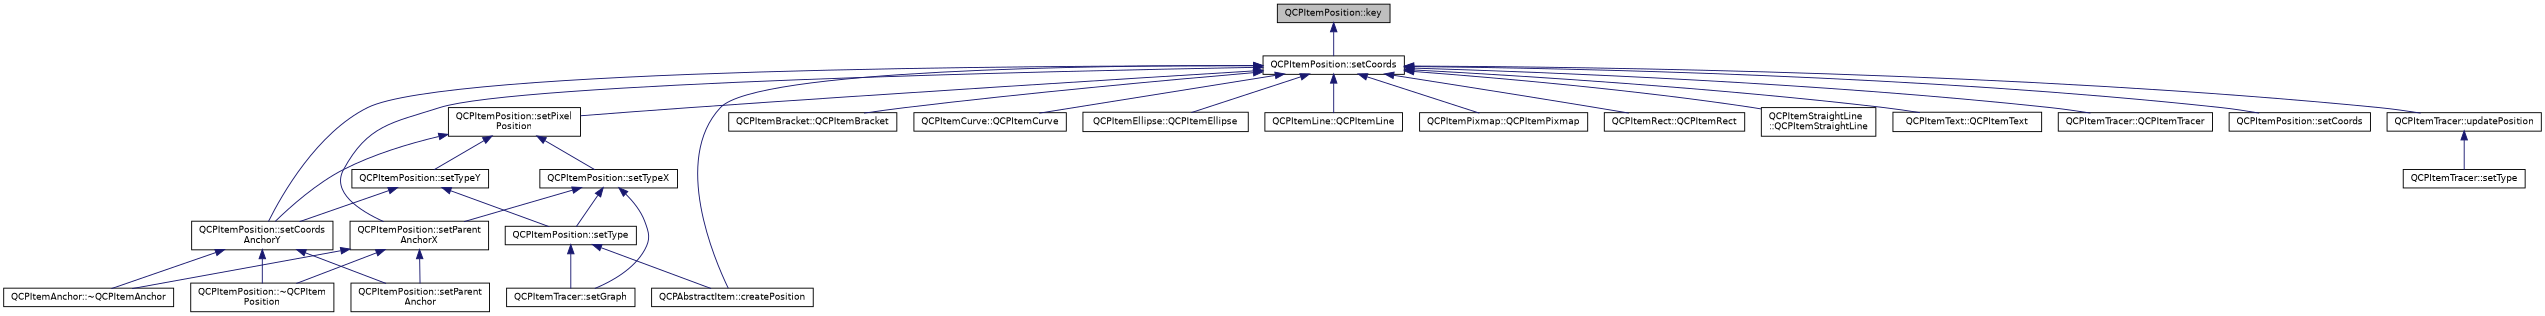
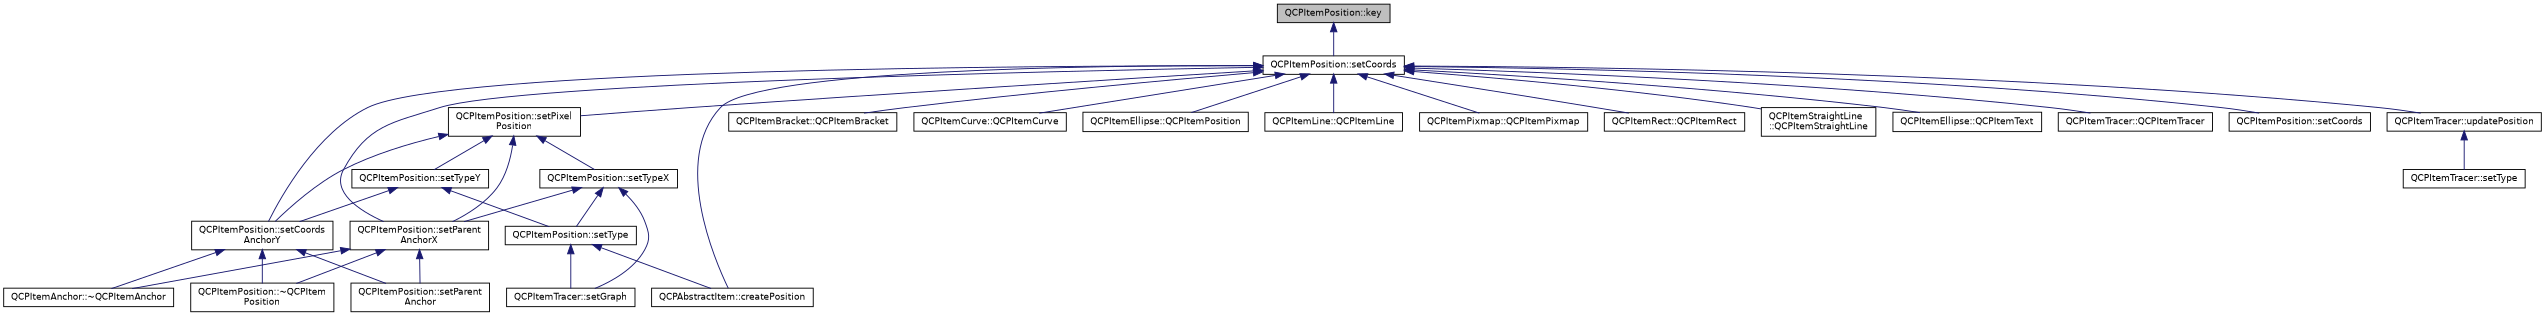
(1166, 122) -> (1166, 122)
(1967, 122) -> (1967, 122)
none -> (494, 192)
